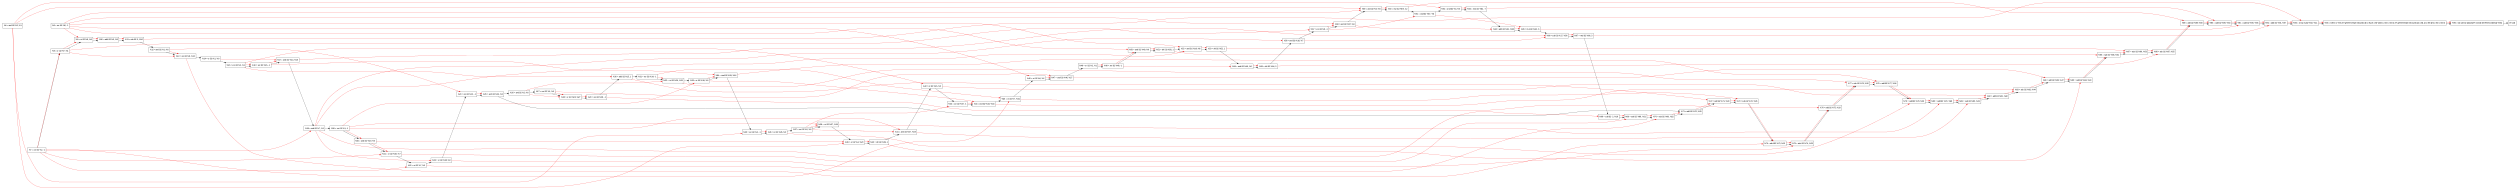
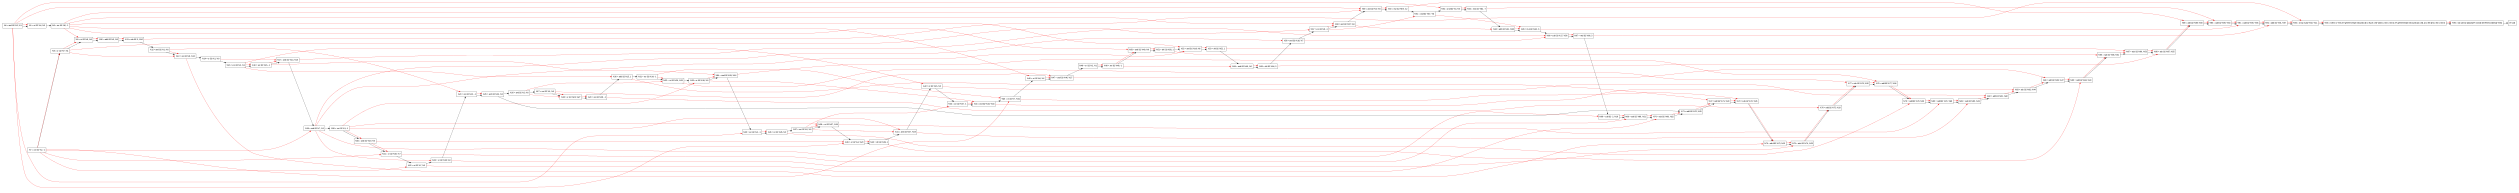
none -> (37, 26)
